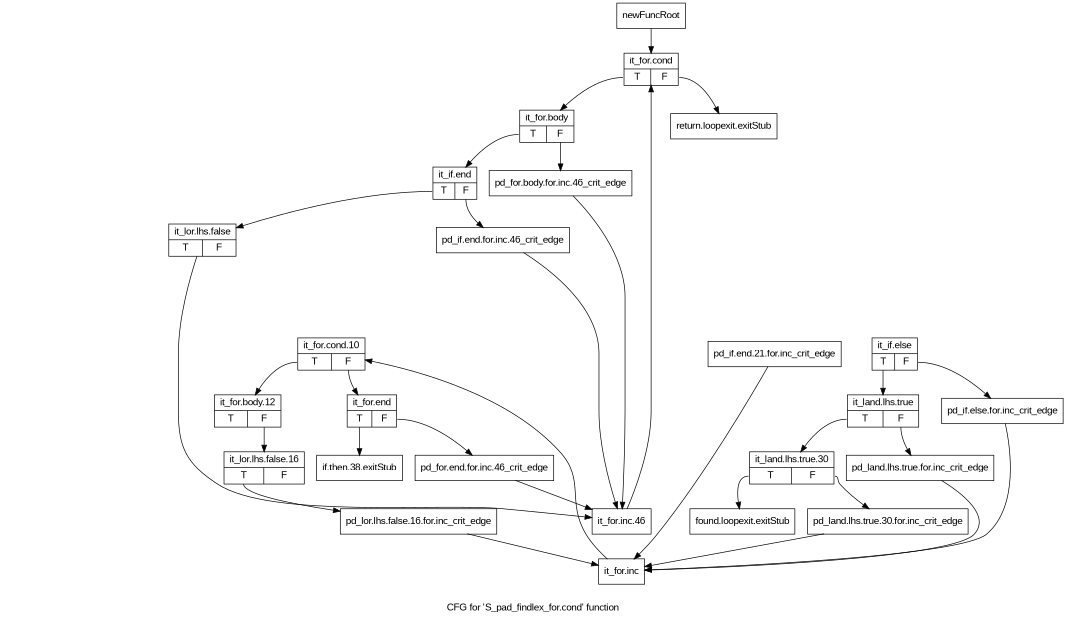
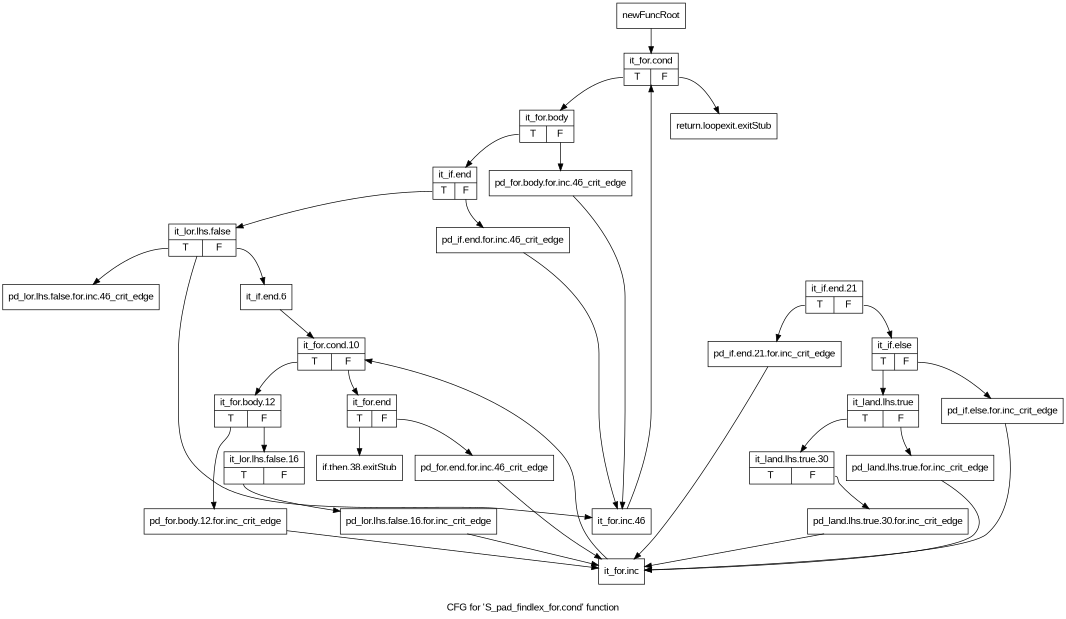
none -> (81, 297)
none -> (266, 297)
none -> (834, 297)
(550, 494) -> (545, 520)
none -> (215, 521)
(742, 521) -> none
